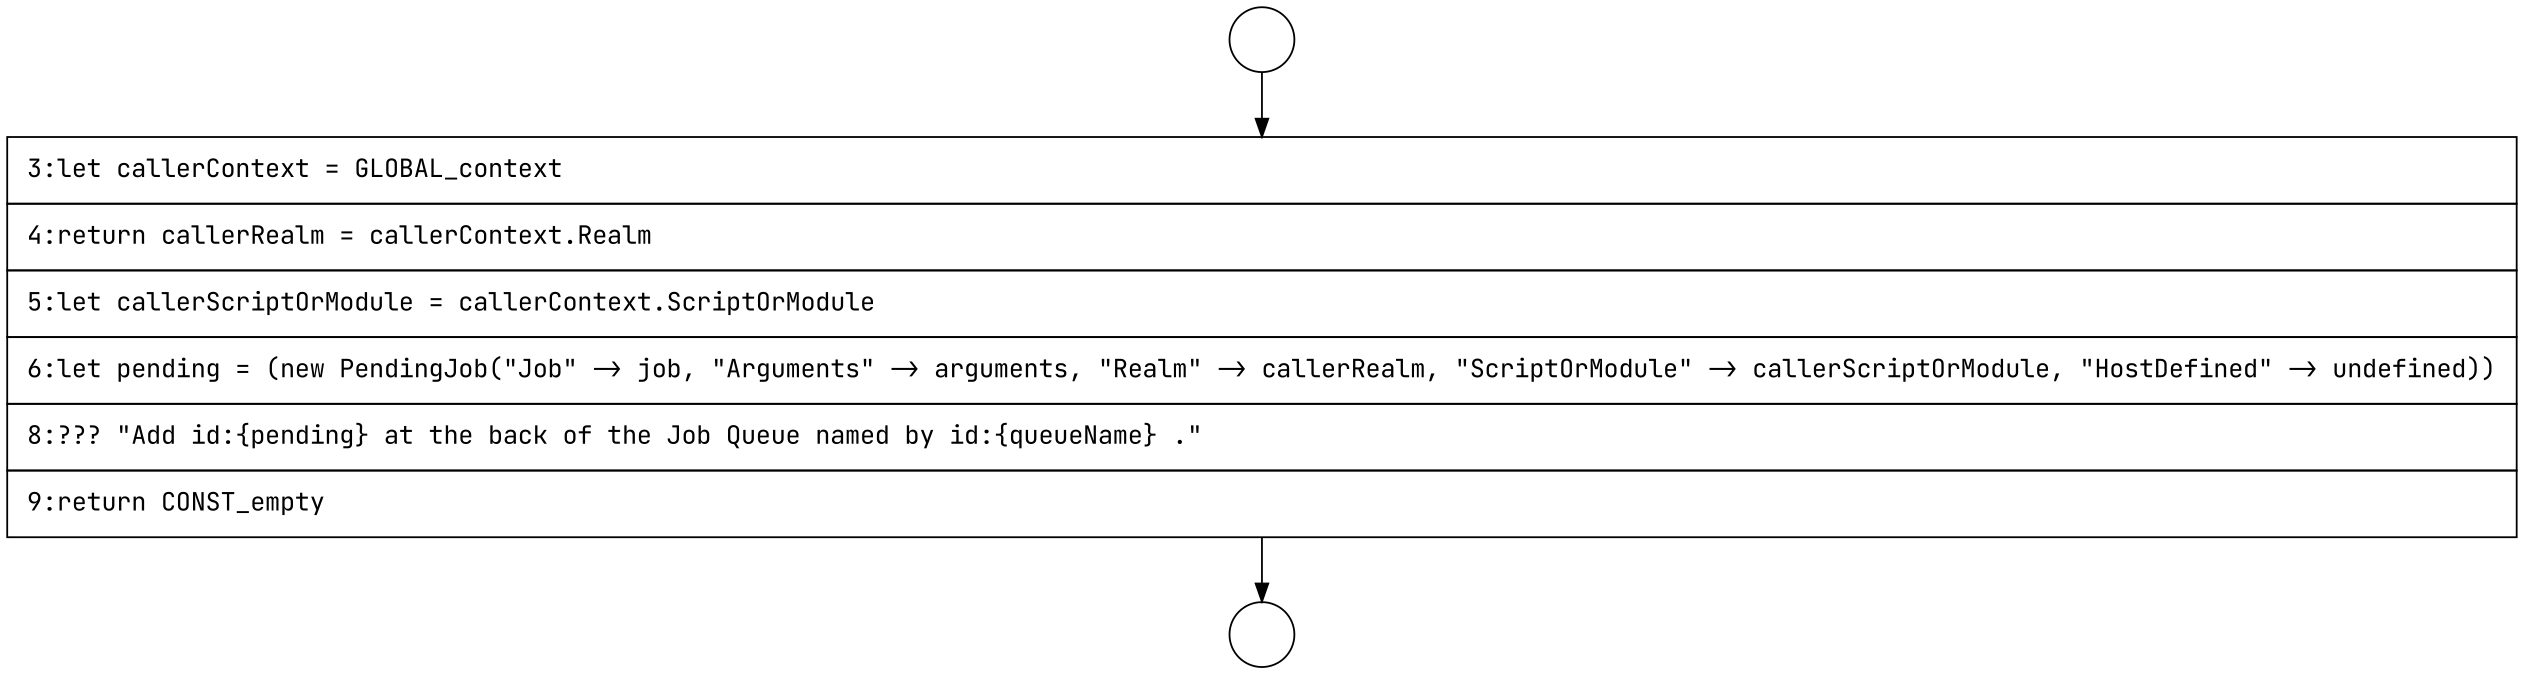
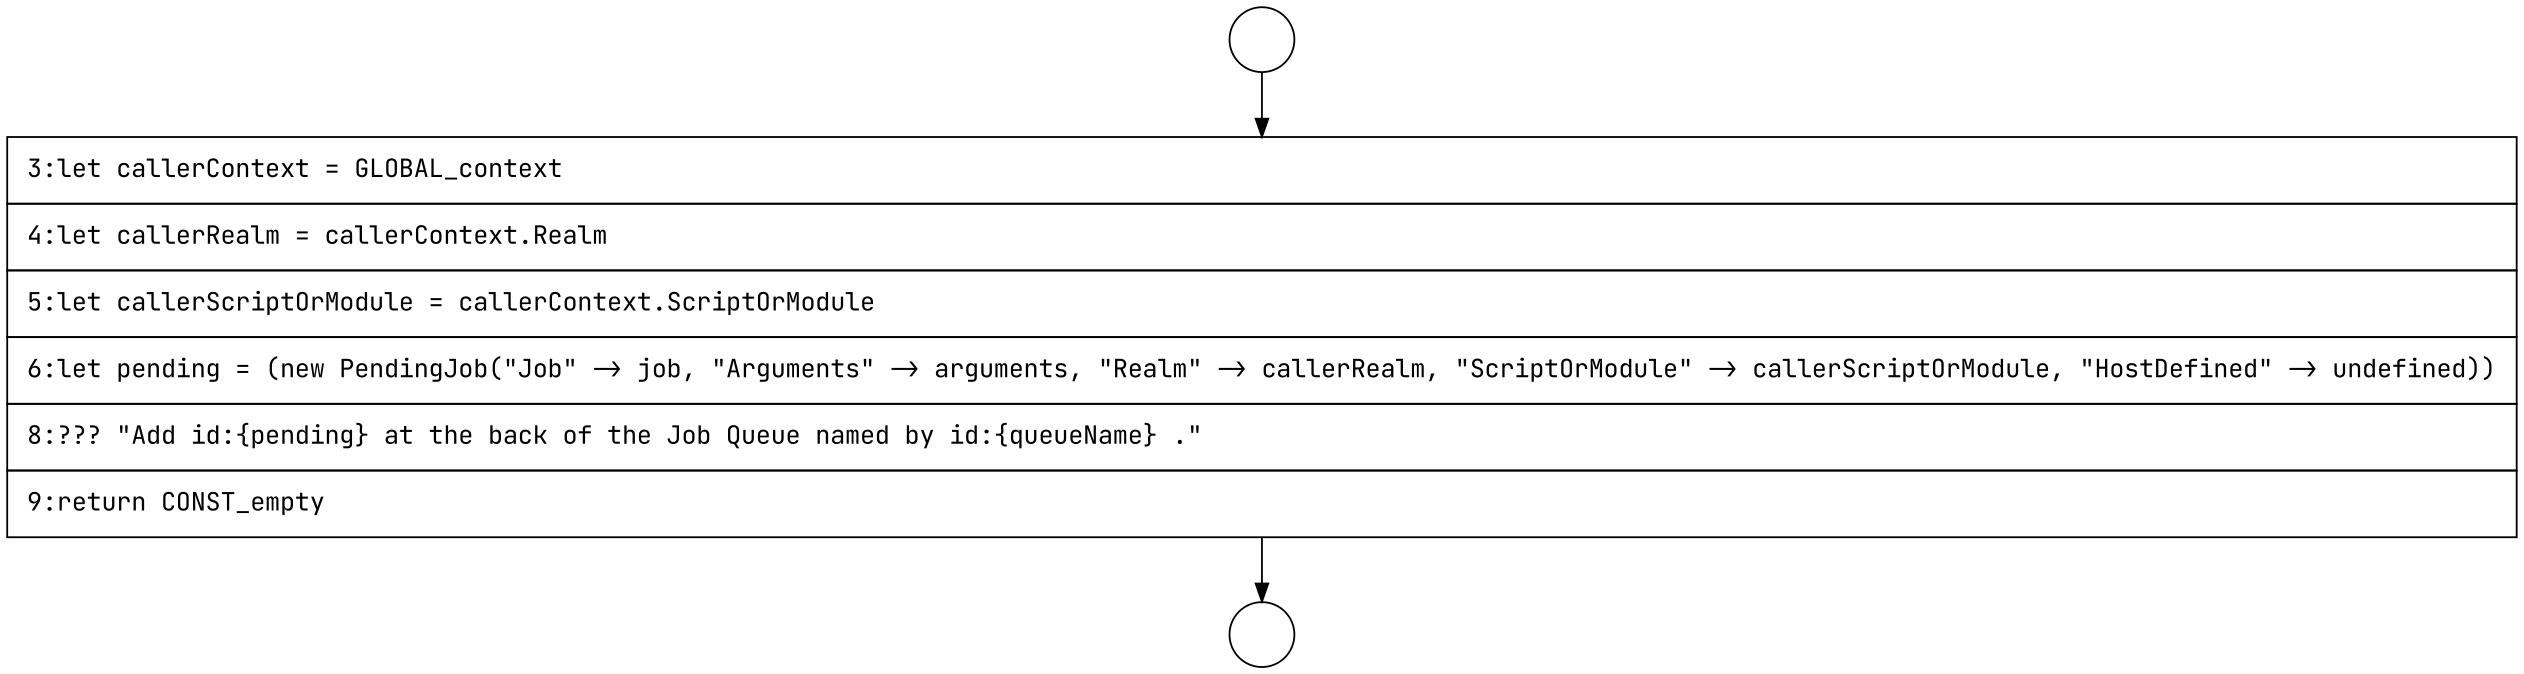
(340, 236) -> (317, 236)
